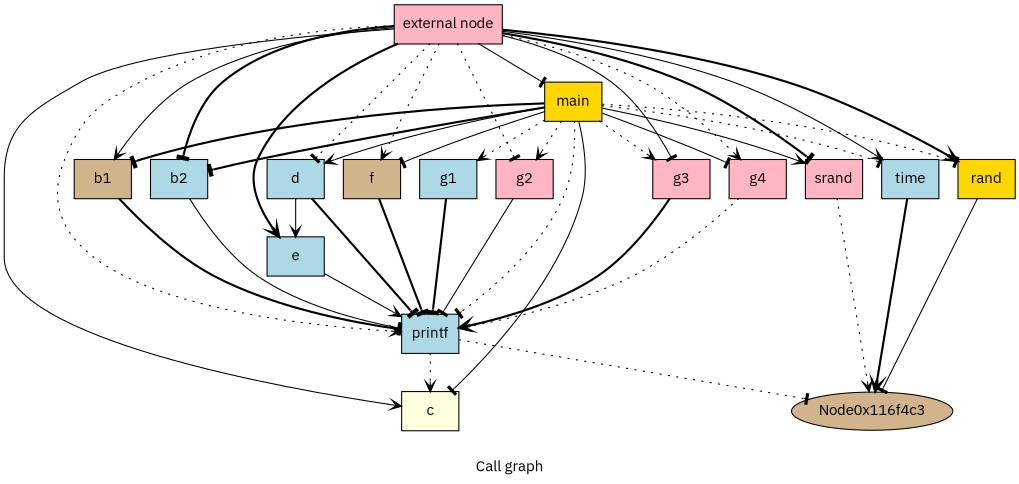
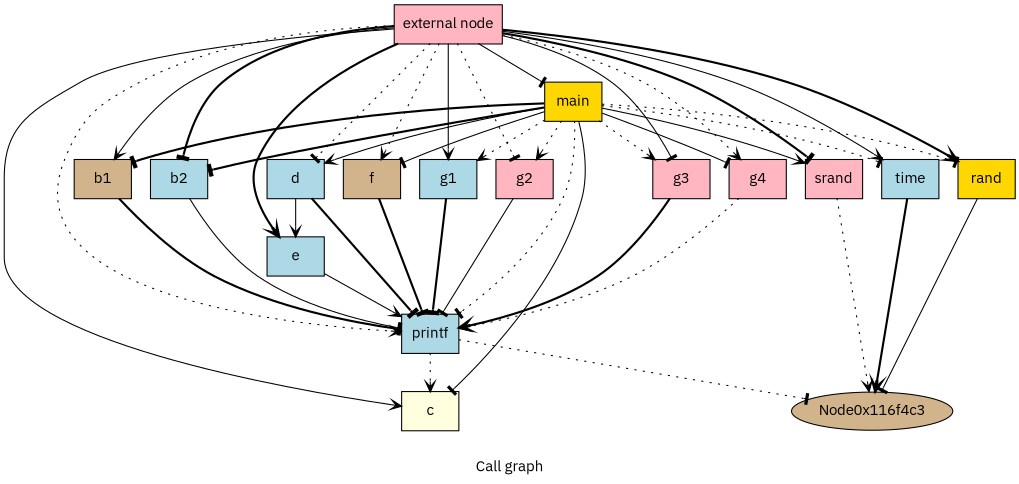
none -> (448, 96)
